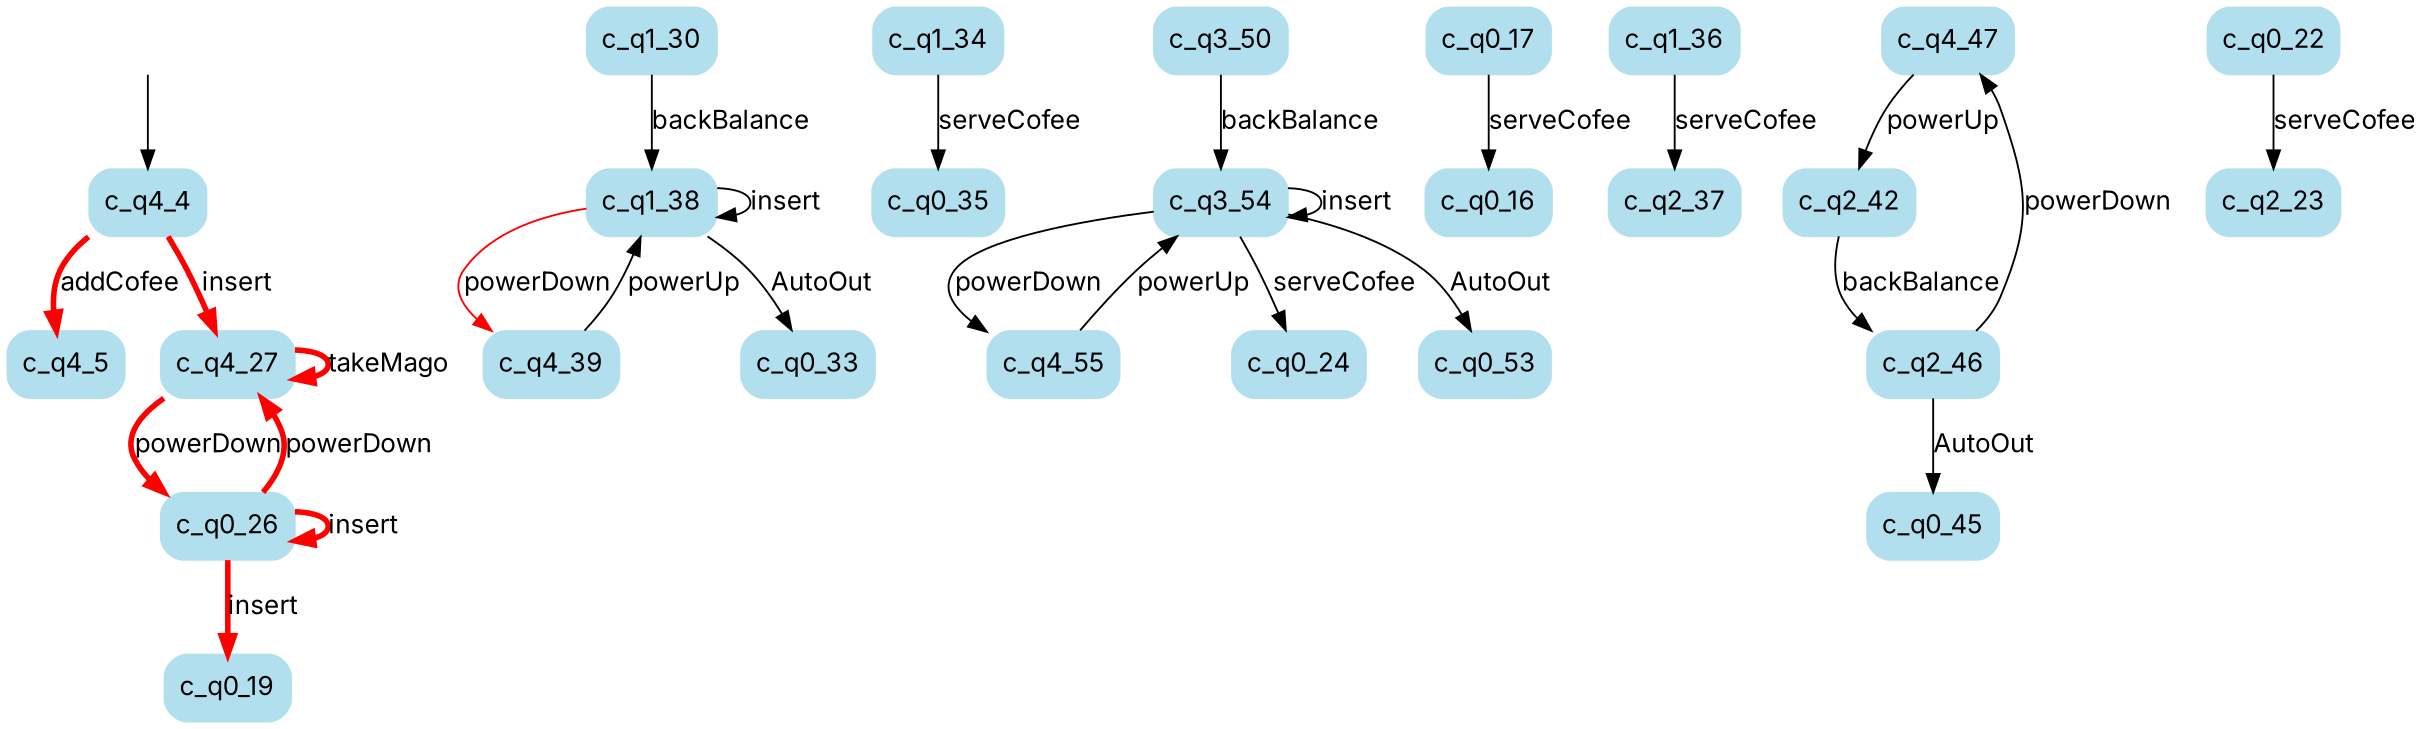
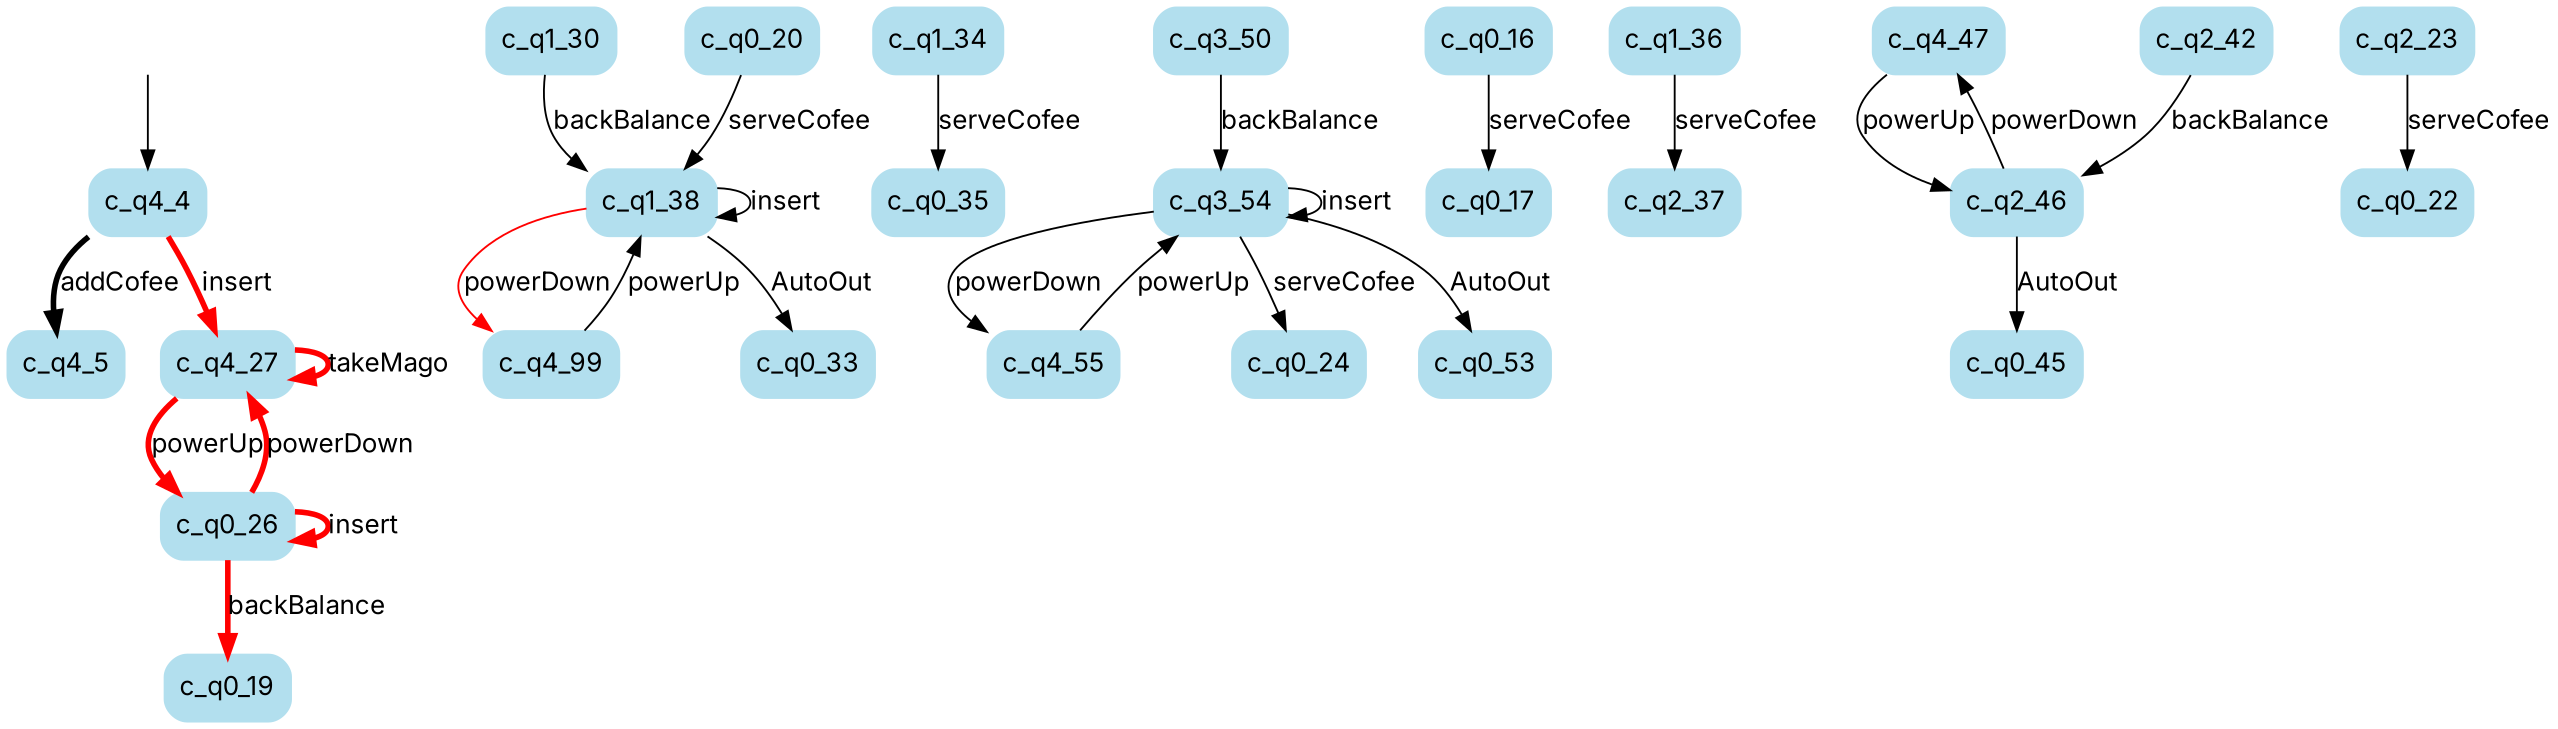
none -> (752, 41)
(1885, 110) -> (1867, 141)
(1489, 112) -> (1489, 112)
(2274, 112) -> (2407, 112)
(60, 270) -> (60, 270)
(551, 365) -> (551, 365)
(208, 445) -> (208, 445)
(263, 607) -> (307, 607)
